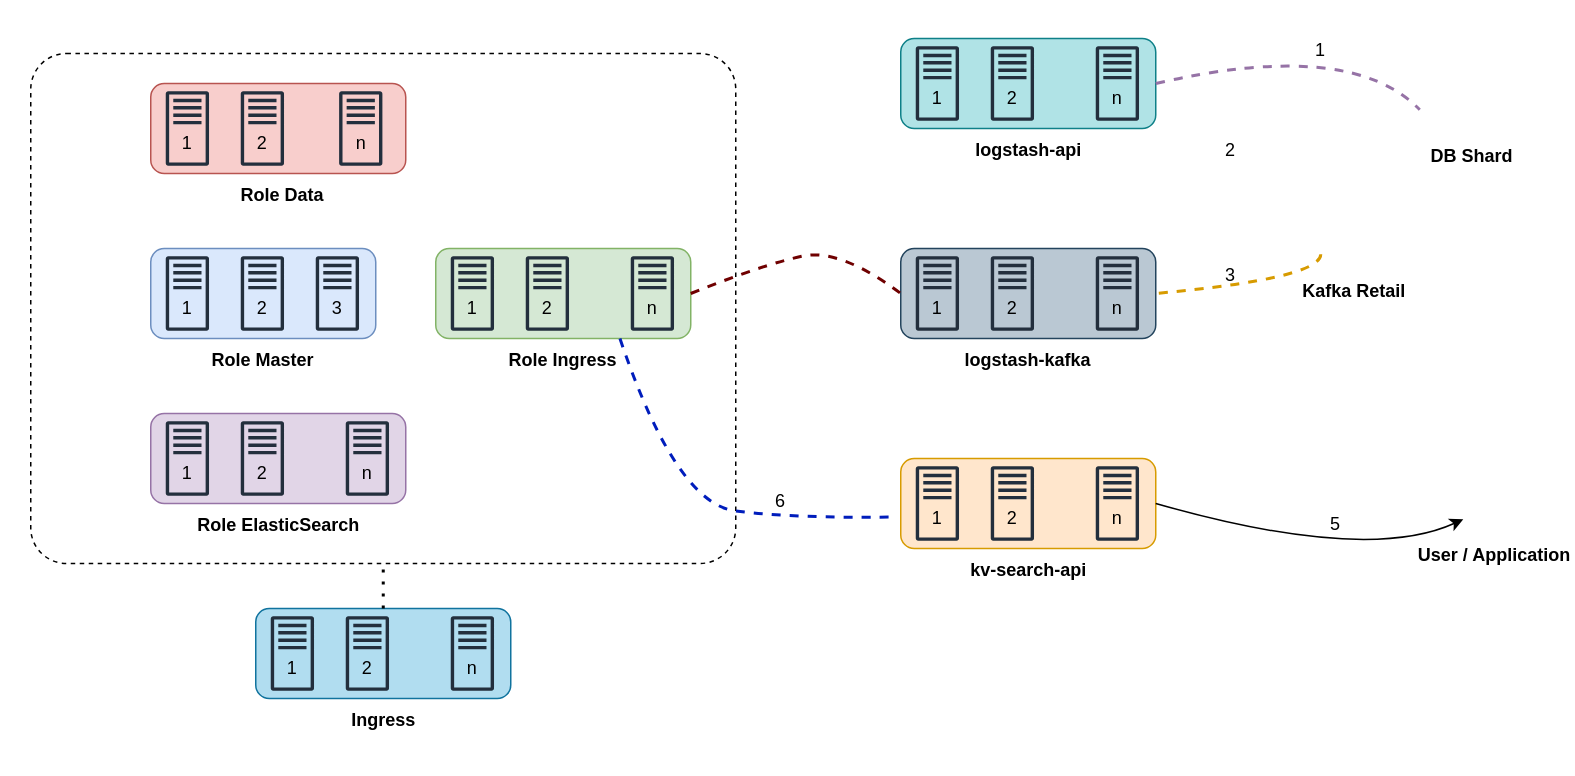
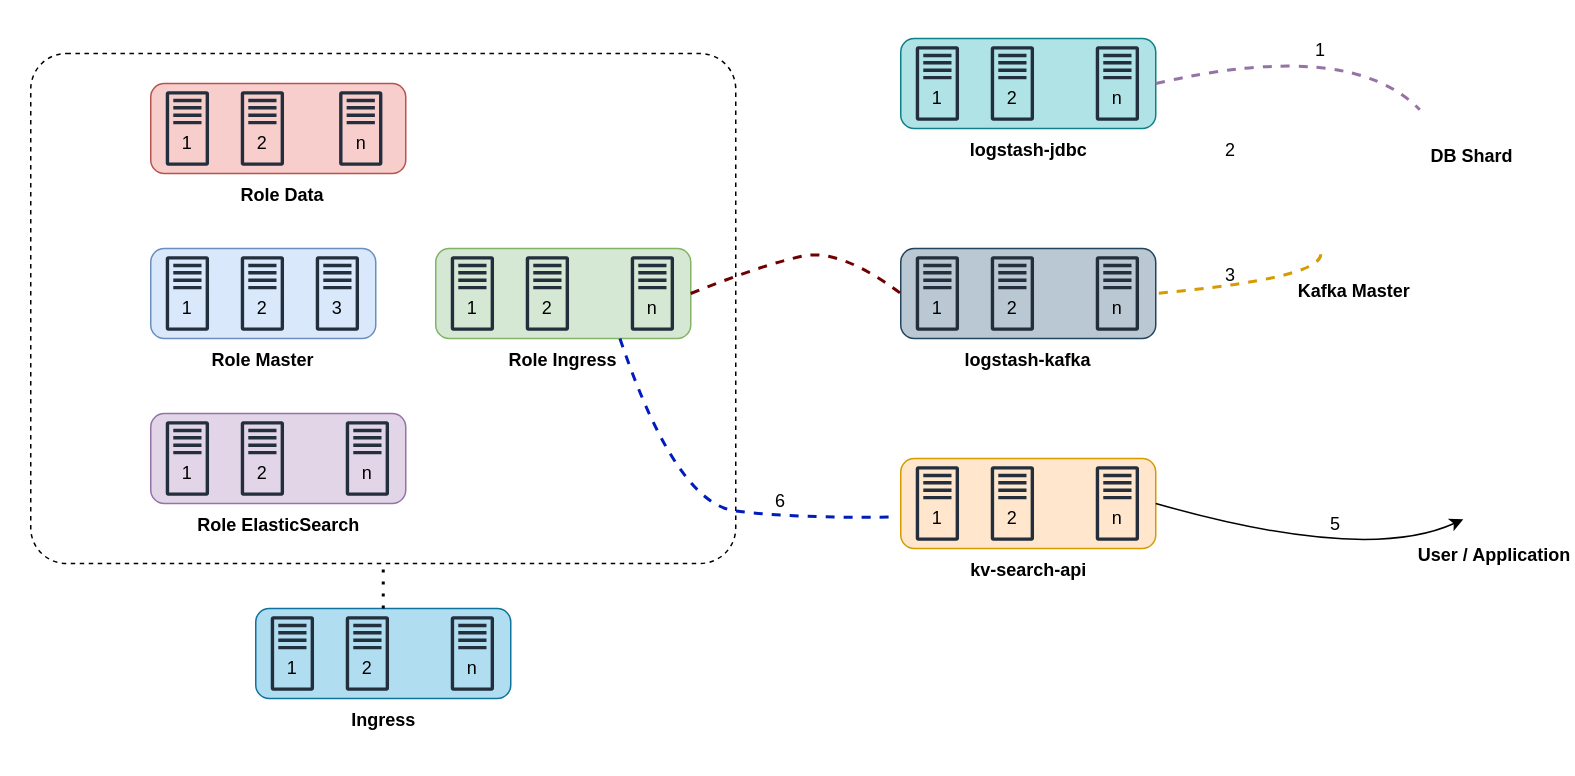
(1029, 151) -> (1029, 151)
(1354, 291) -> (1354, 291)
